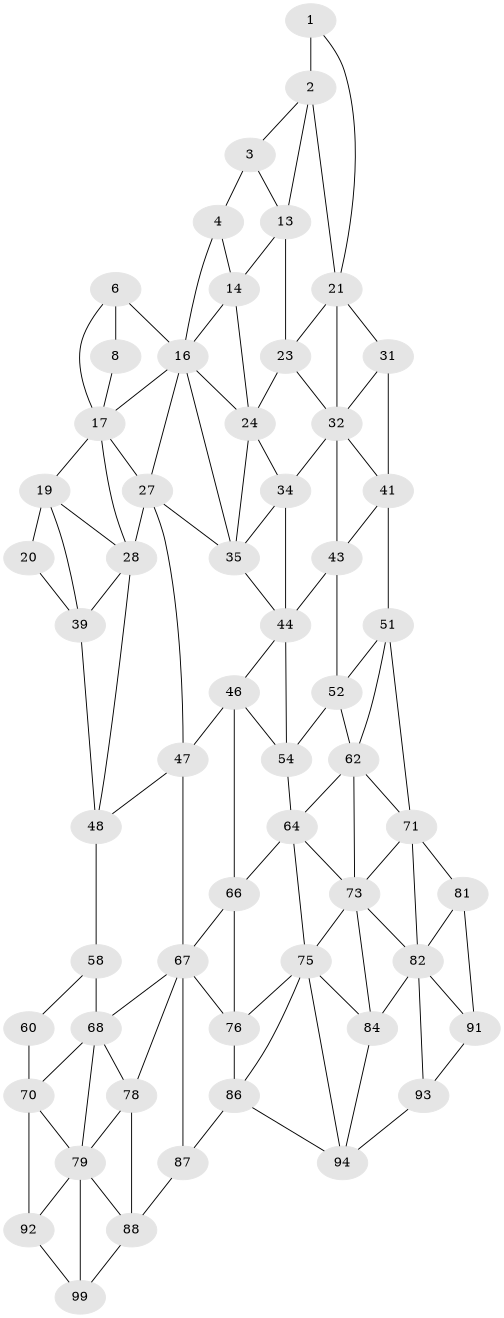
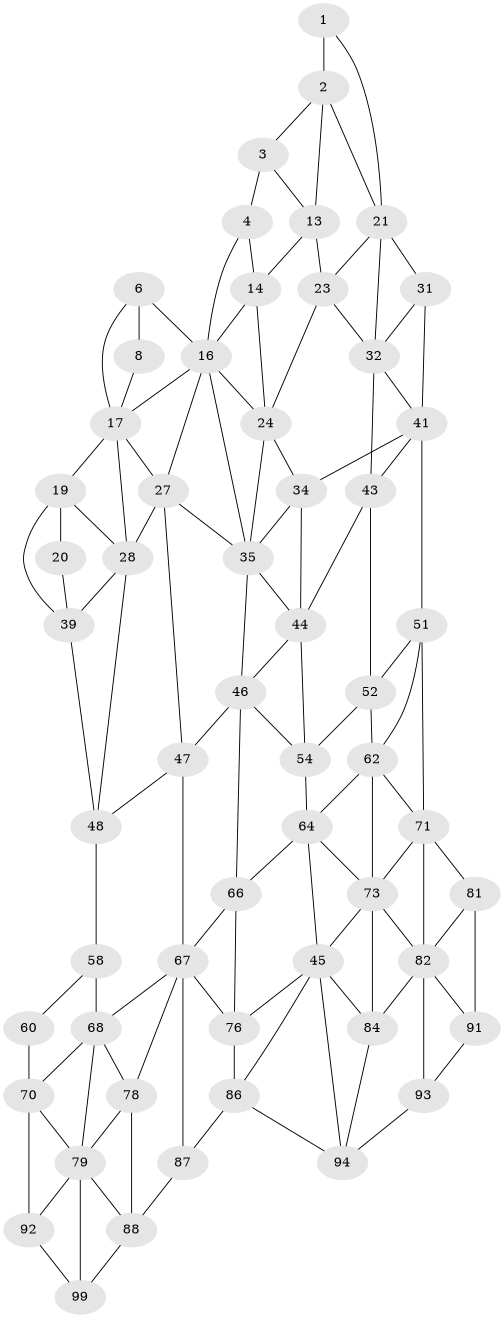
(311, 457) -> (362, 457)
none -> (245, 625)
(306, 961) -> (318, 961)
